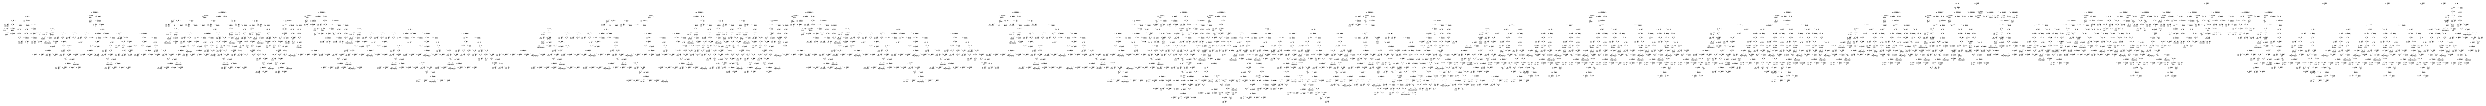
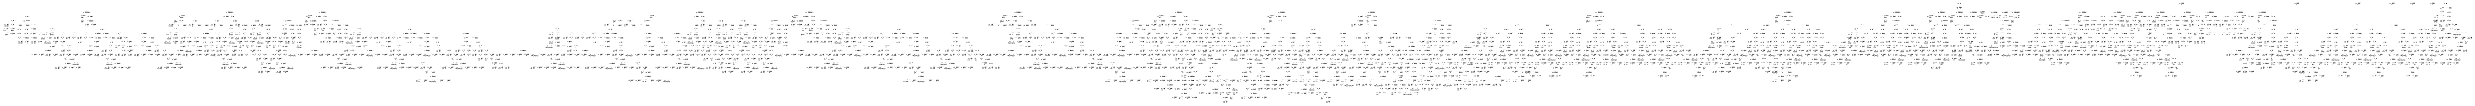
none -> (763, 72)
